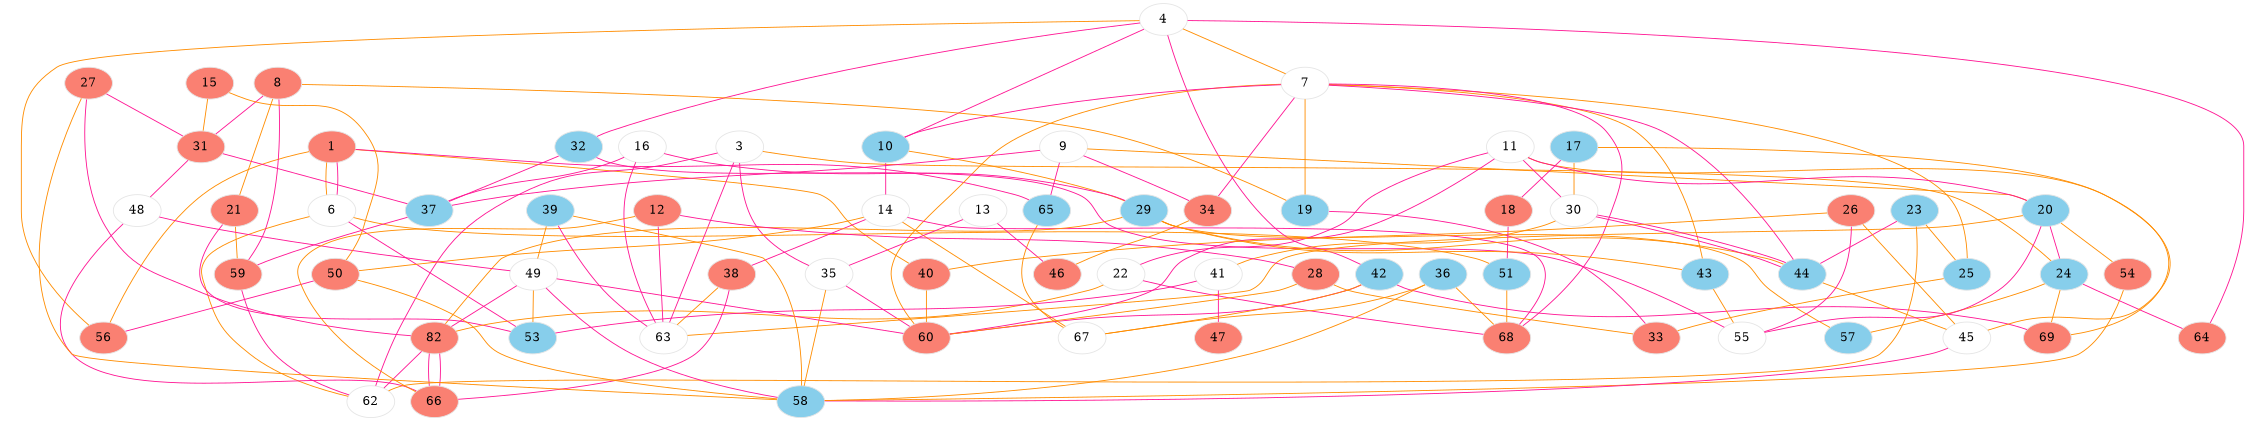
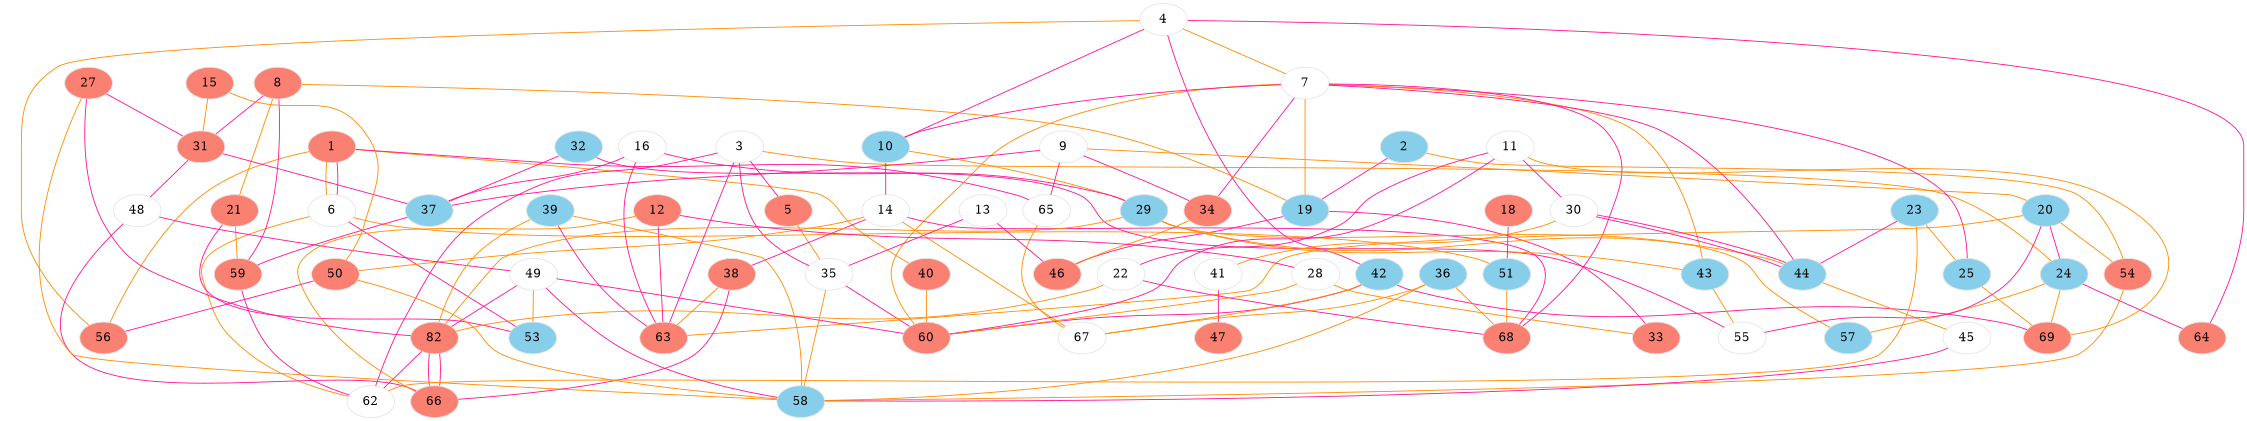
(866, 66) -> none
(1679, 113) -> (1679, 113)
none -> (1404, 147)
(1574, 147) -> none
(1865, 177) -> none
none -> (788, 211)
(1047, 211) -> (1047, 211)
(1851, 211) -> none
none -> (1178, 237)
(542, 242) -> (479, 252)
(1316, 274) -> (1316, 274)
(1810, 301) -> (2007, 306)
(860, 310) -> none
(664, 338) -> (664, 338)
